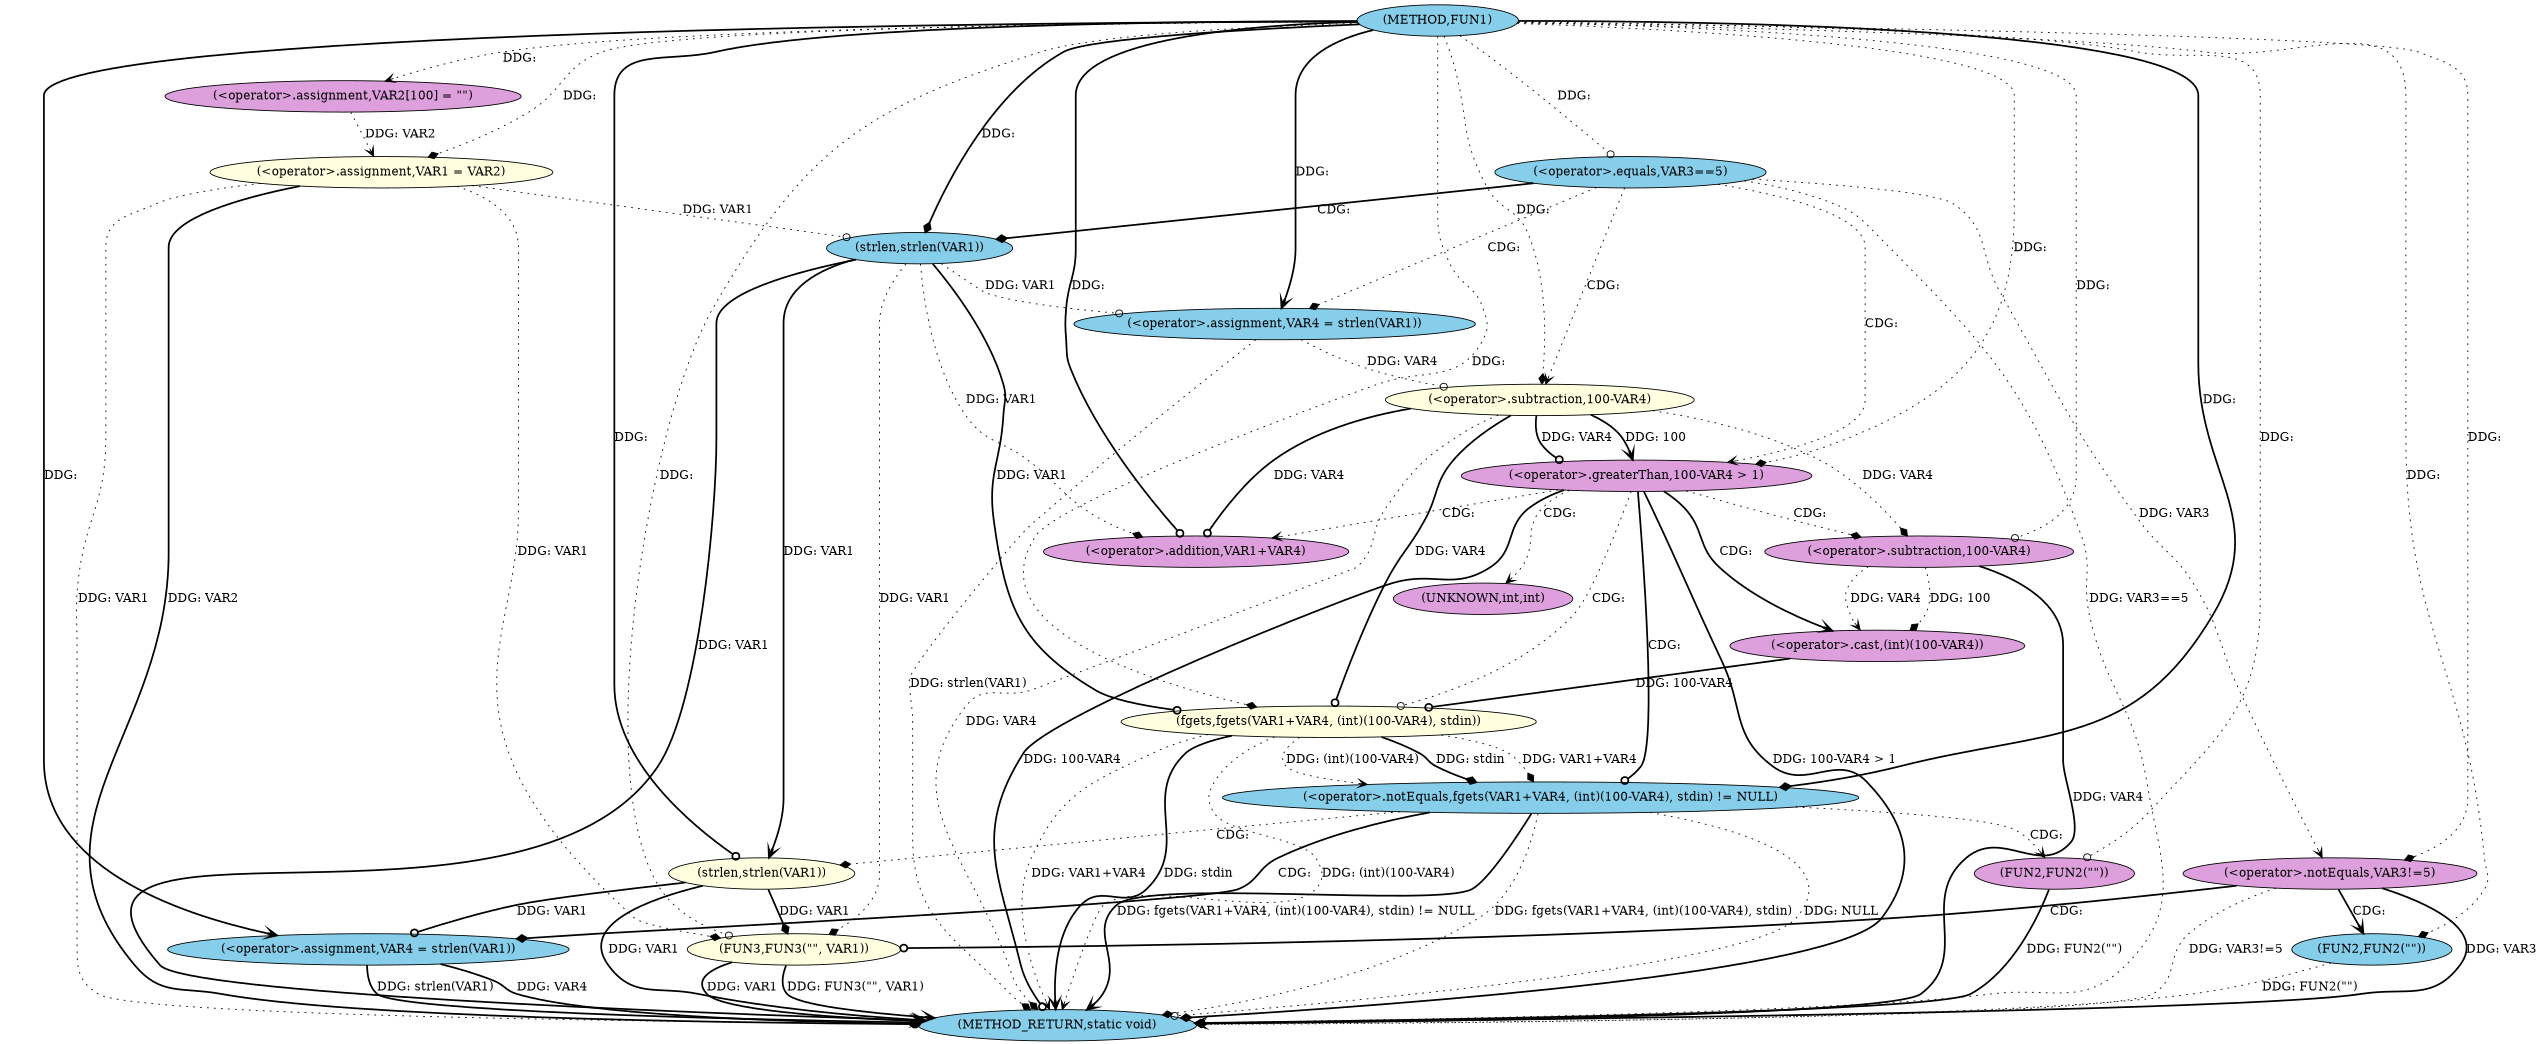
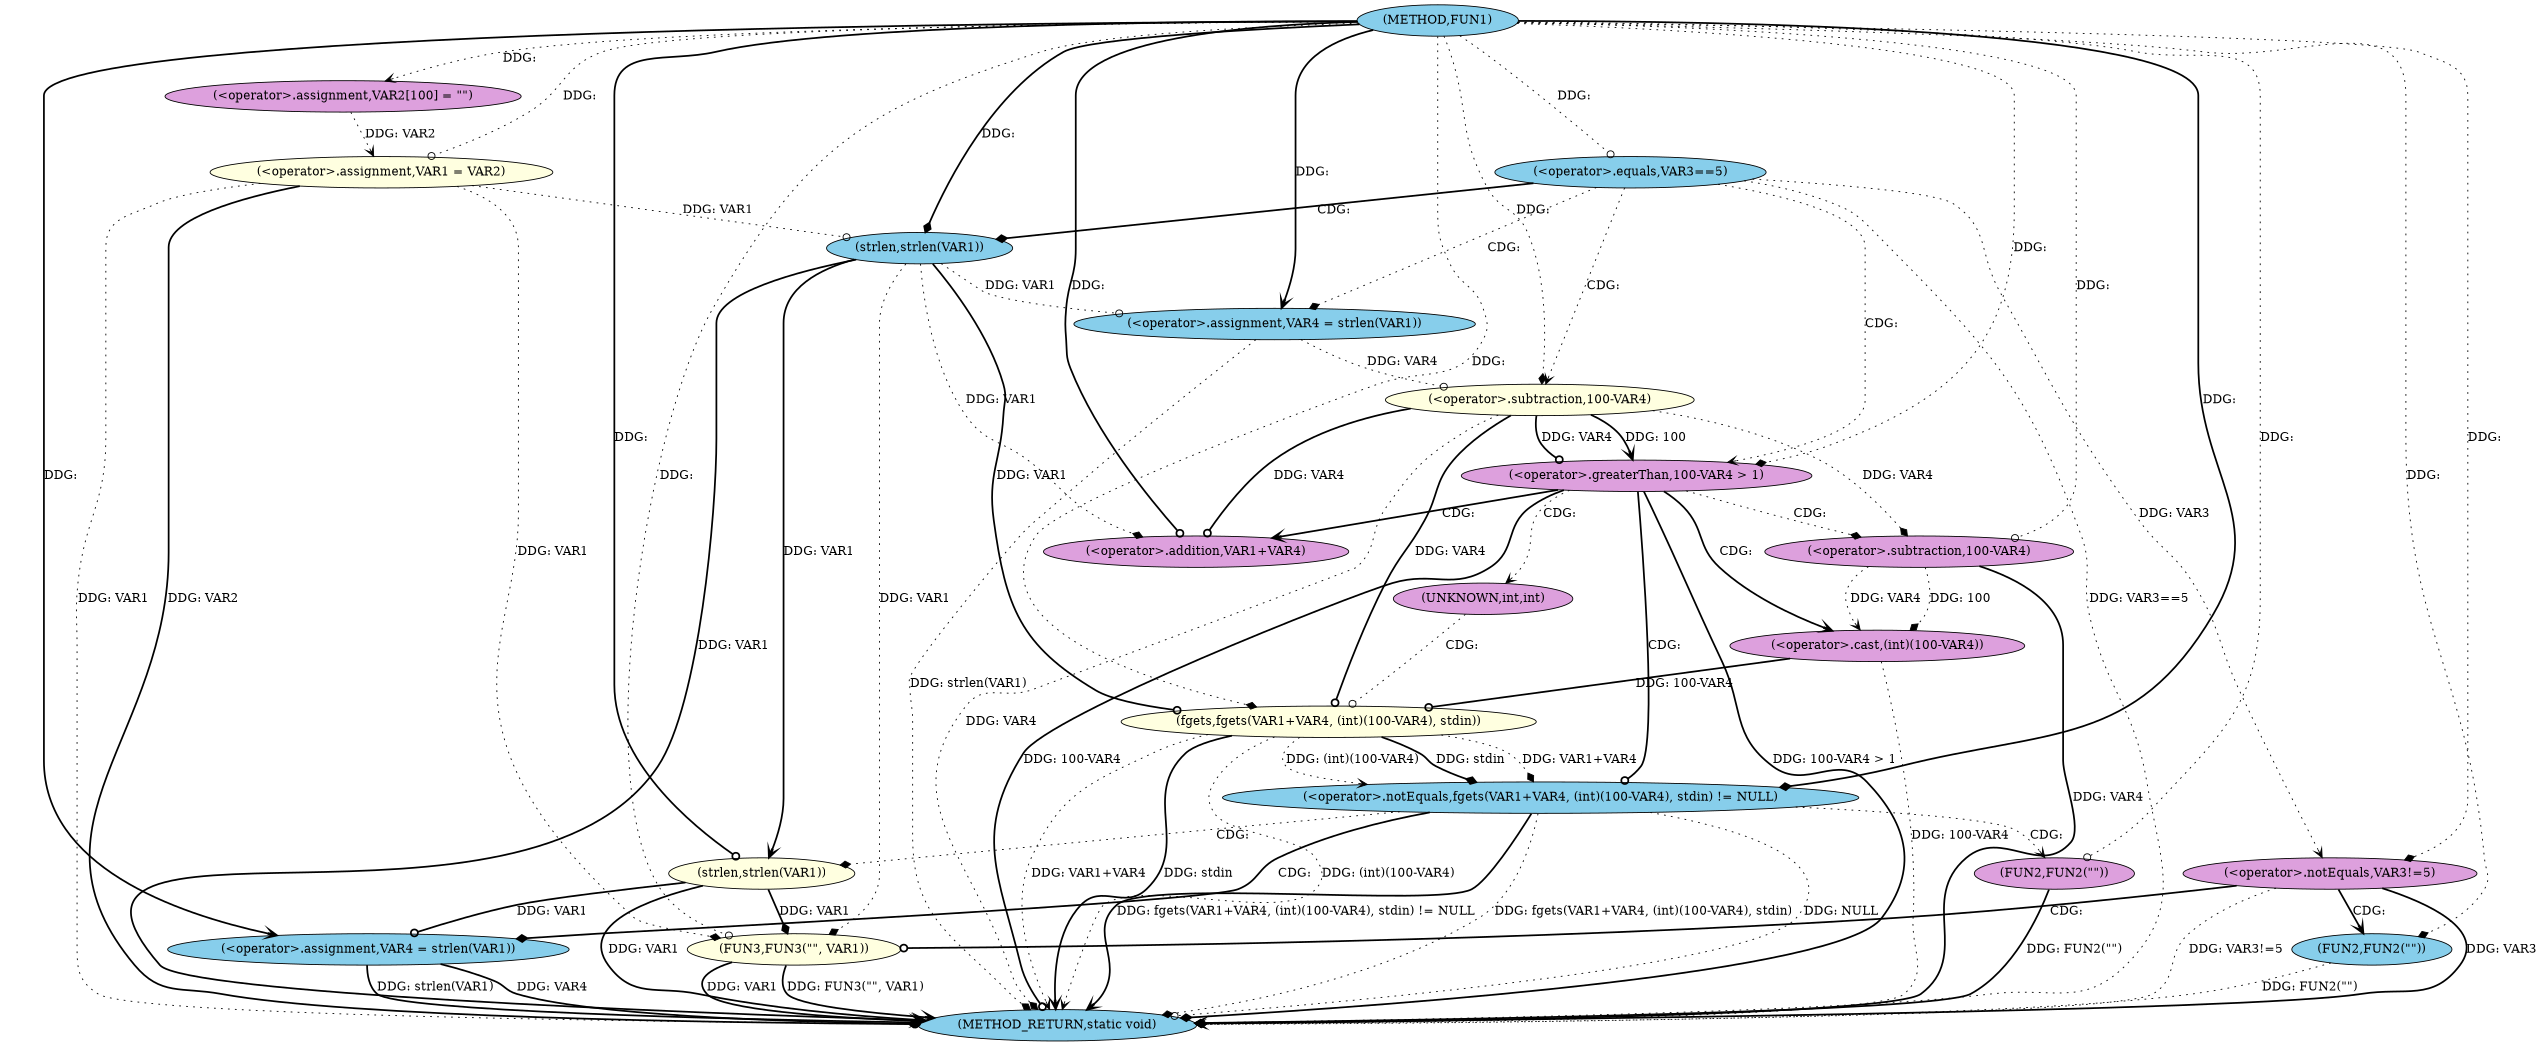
(881, 29) -> (881, 29)
(1419, 513) -> (1419, 513)
(1552, 634) -> (1411, 659)
none -> (1917, 970)
